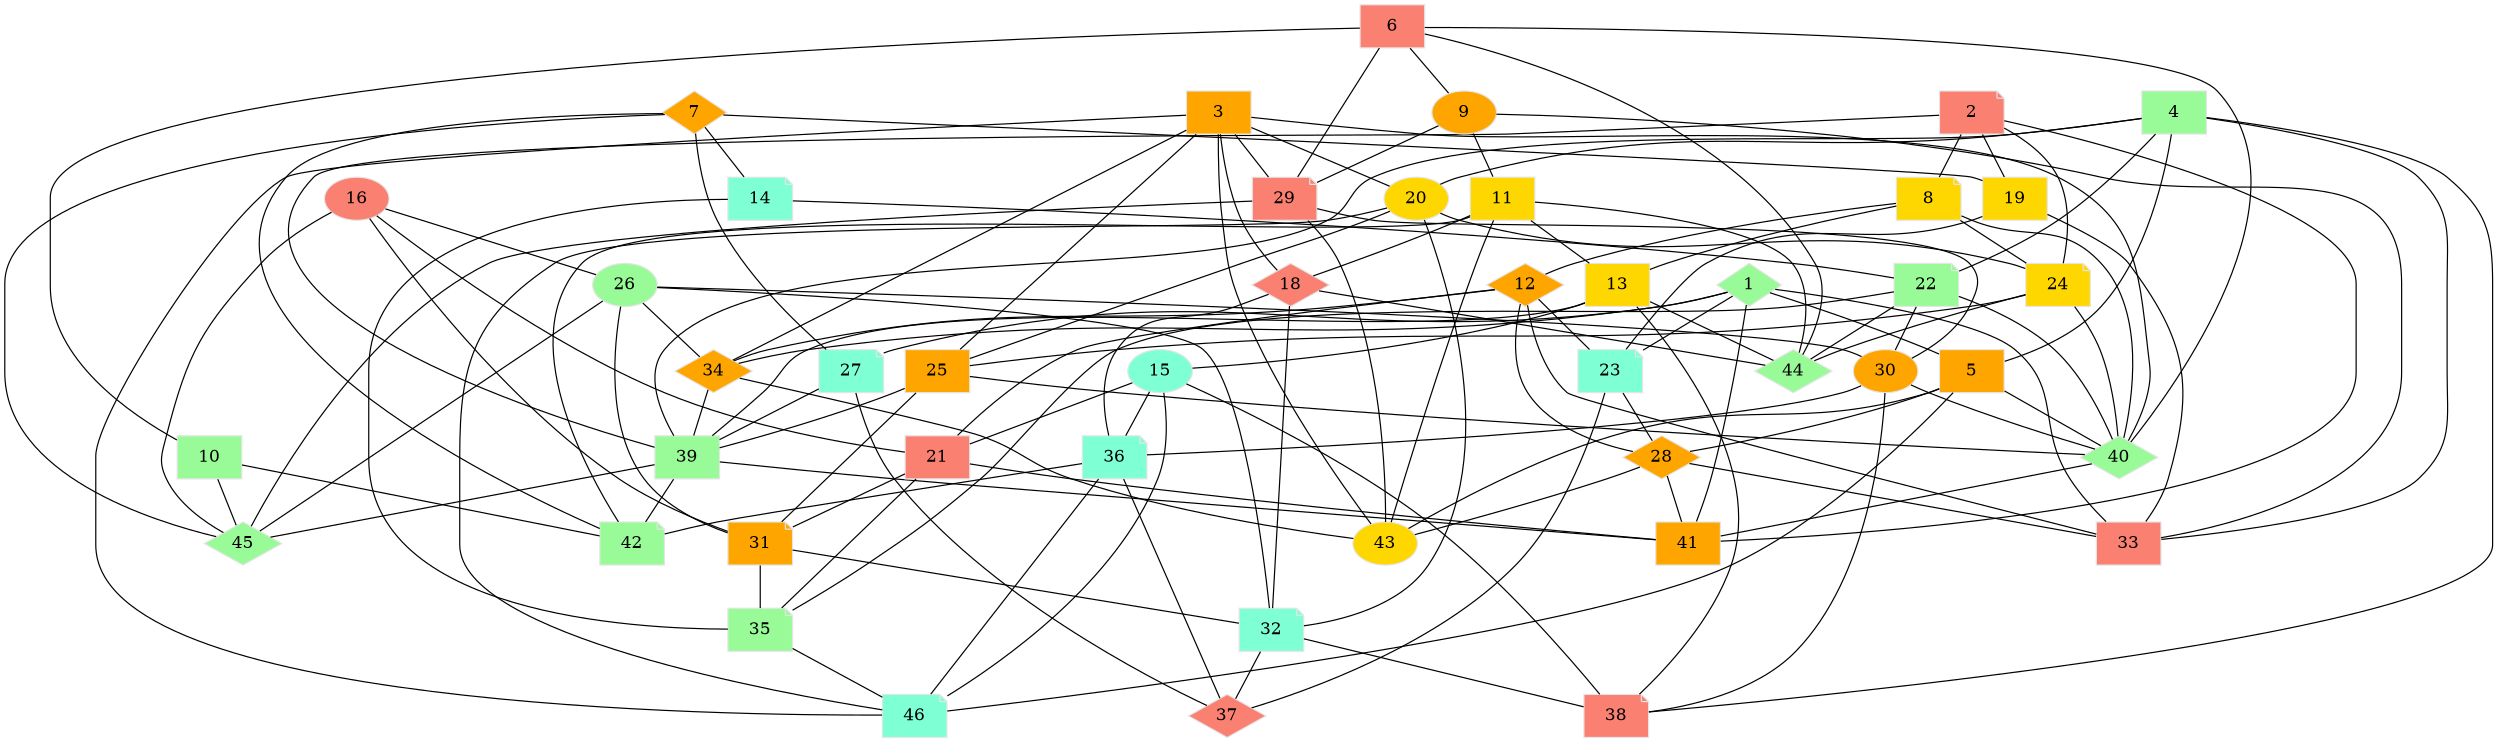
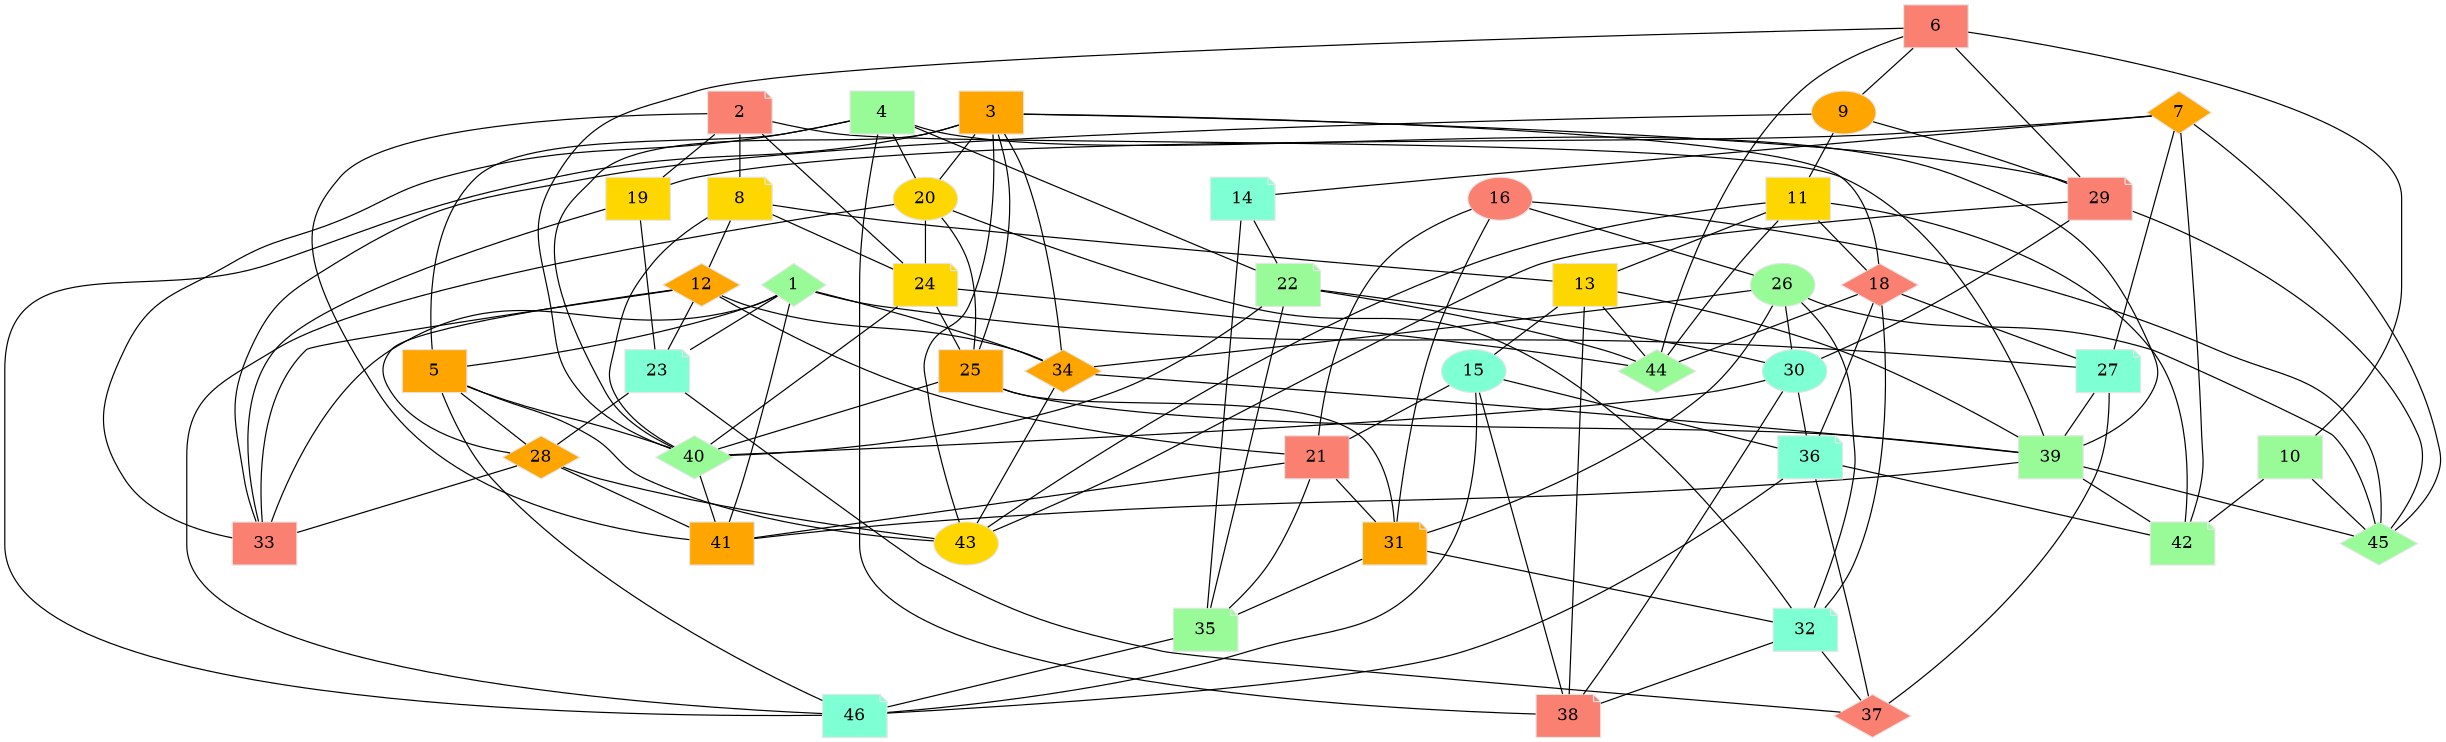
none -> (1967, 318)
(1886, 371) -> (1795, 371)
